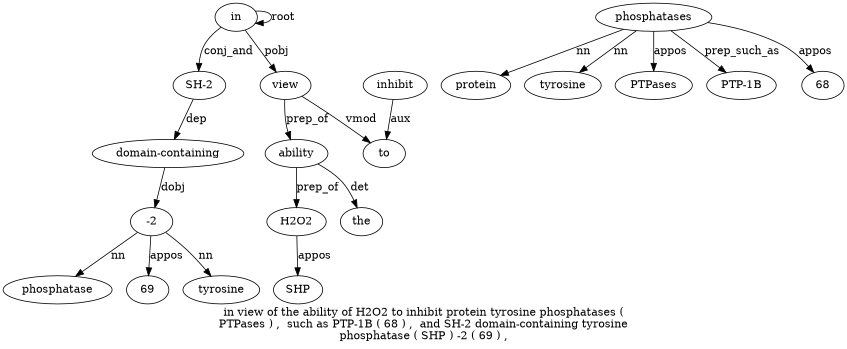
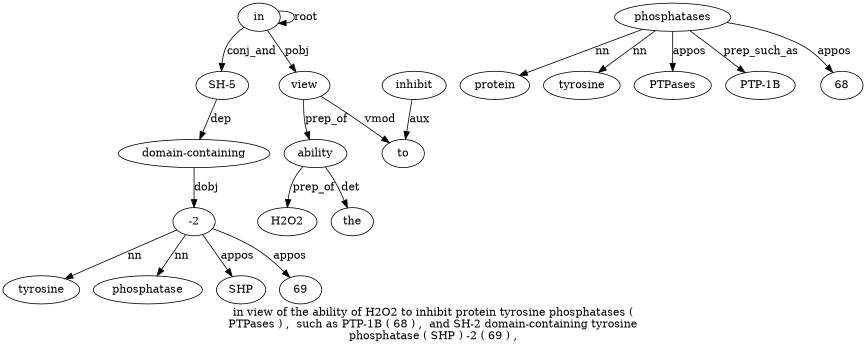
(199, 85) -> (222, 85)
(297, 252) -> (215, 252)
